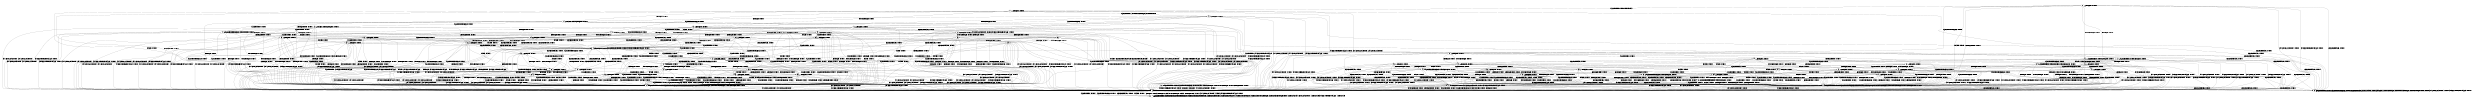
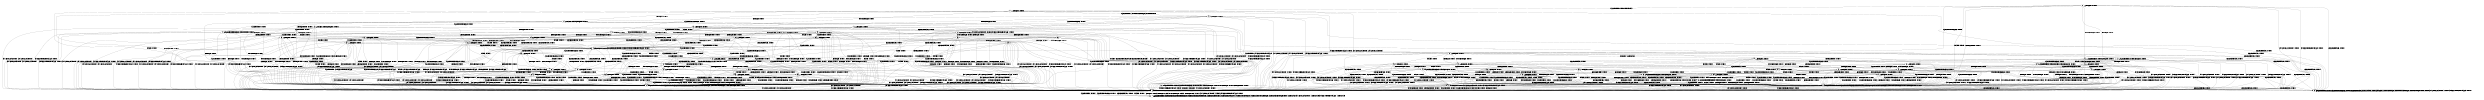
(694, 22) -> (694, 22)
(557, 50) -> (556, 49)
(1627, 56) -> (1627, 56)
(187, 58) -> (643, 51)
none -> (1422, 59)
(712, 63) -> (693, 63)
(1579, 67) -> (1777, 72)
